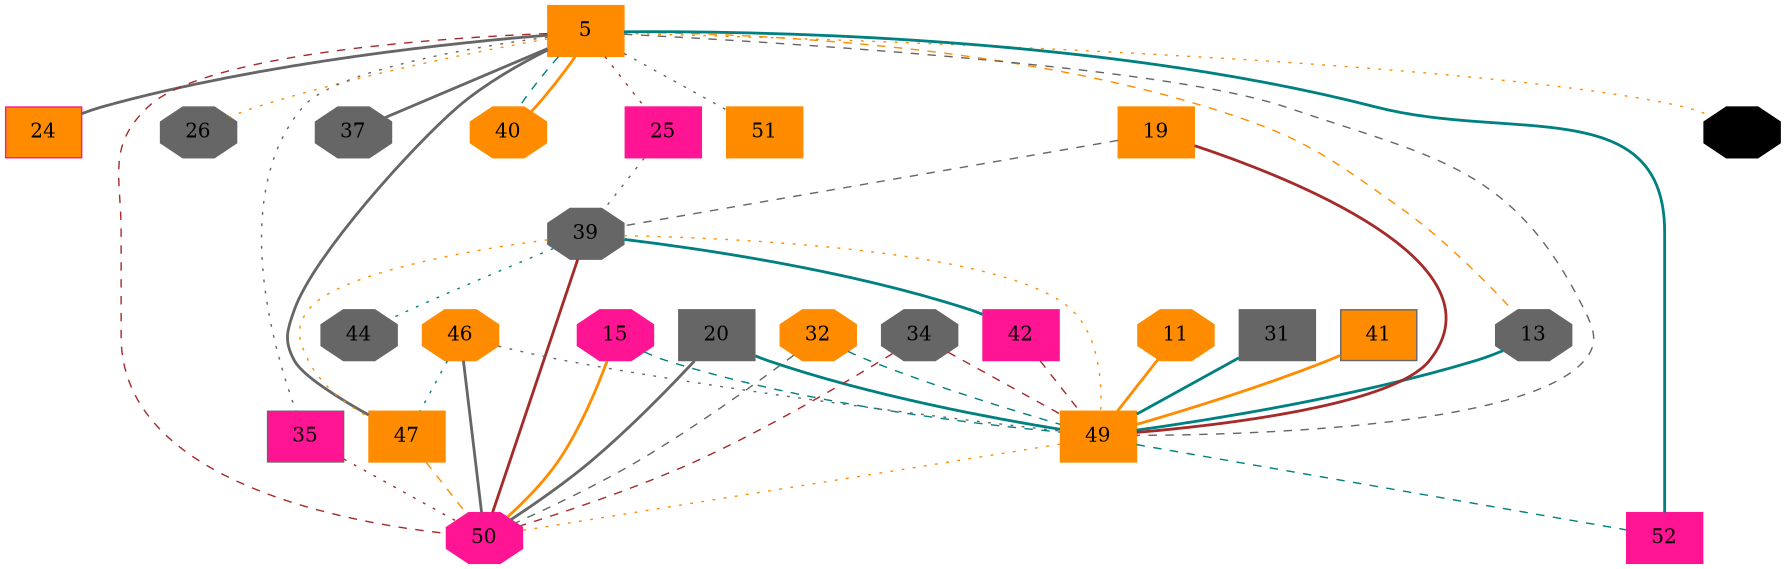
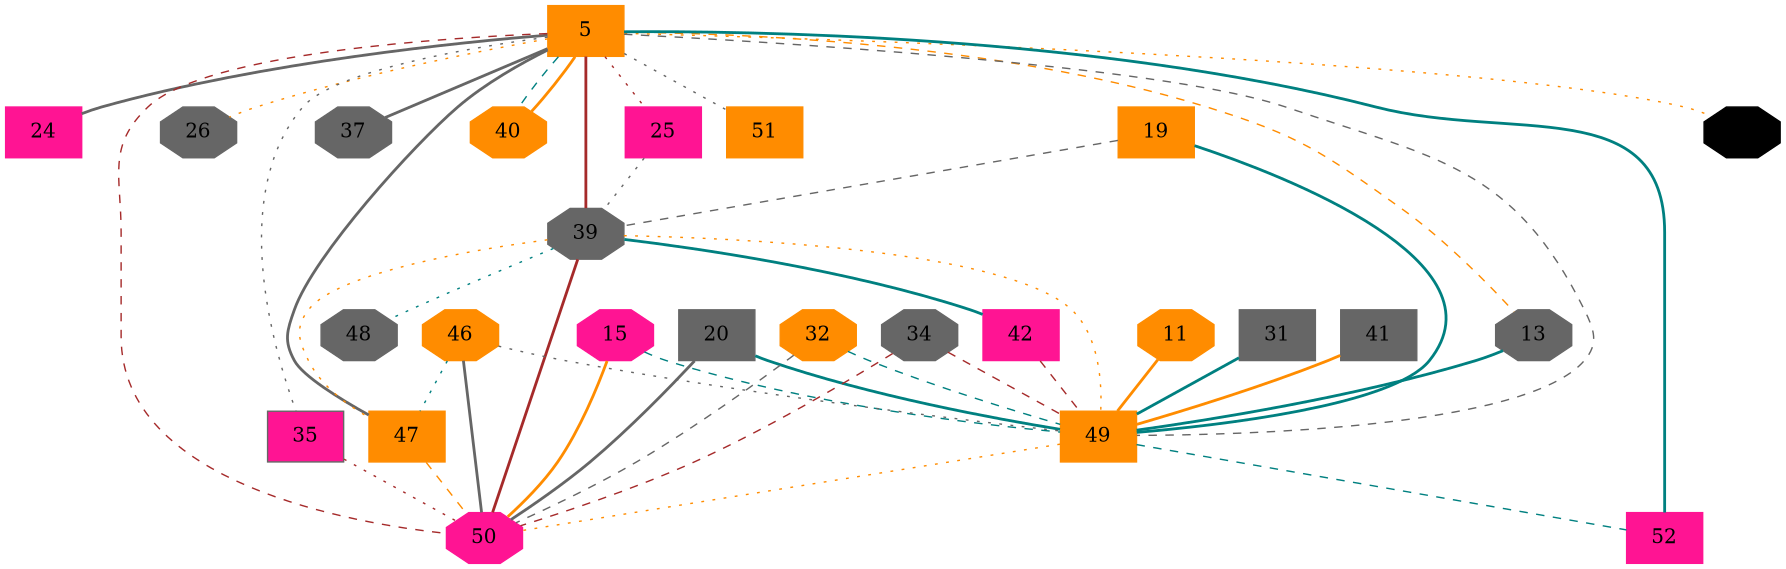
(44, 132) -> (44, 132)
none -> (586, 132)
(1441, 334) -> (1441, 334)
(359, 335) -> (359, 335)
(1379, 335) -> (1379, 335)
